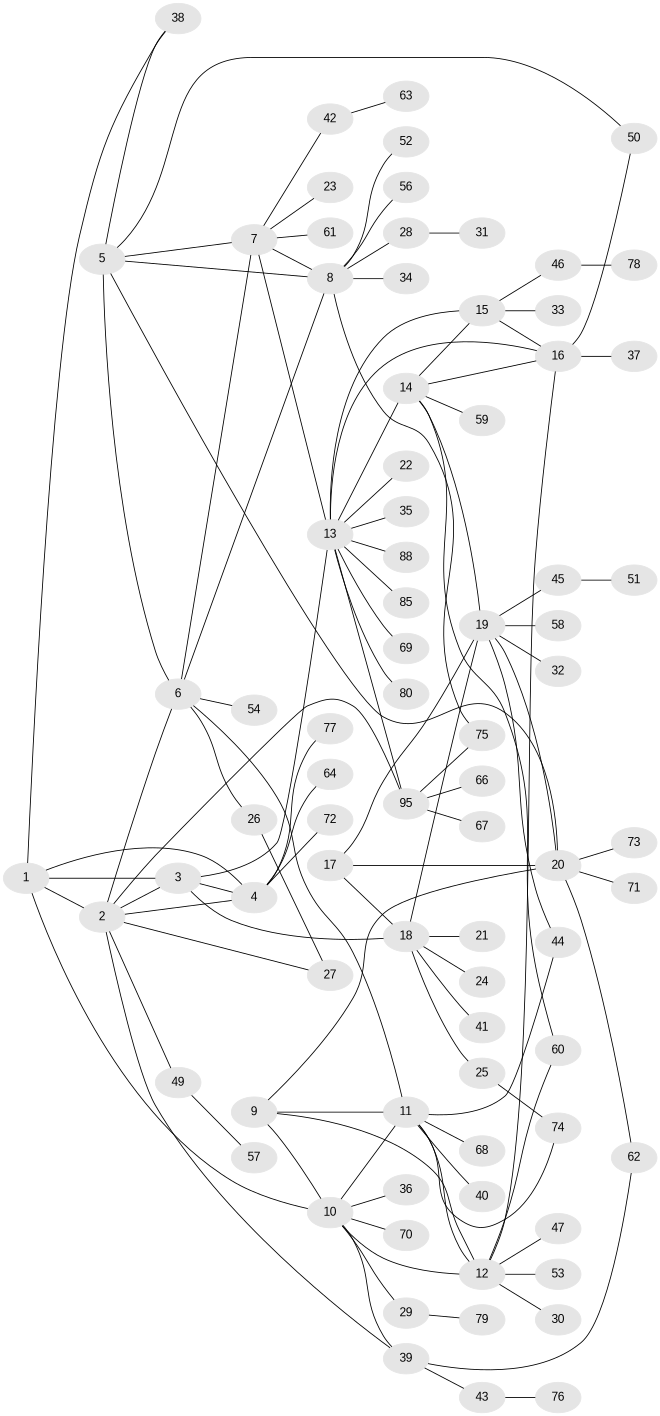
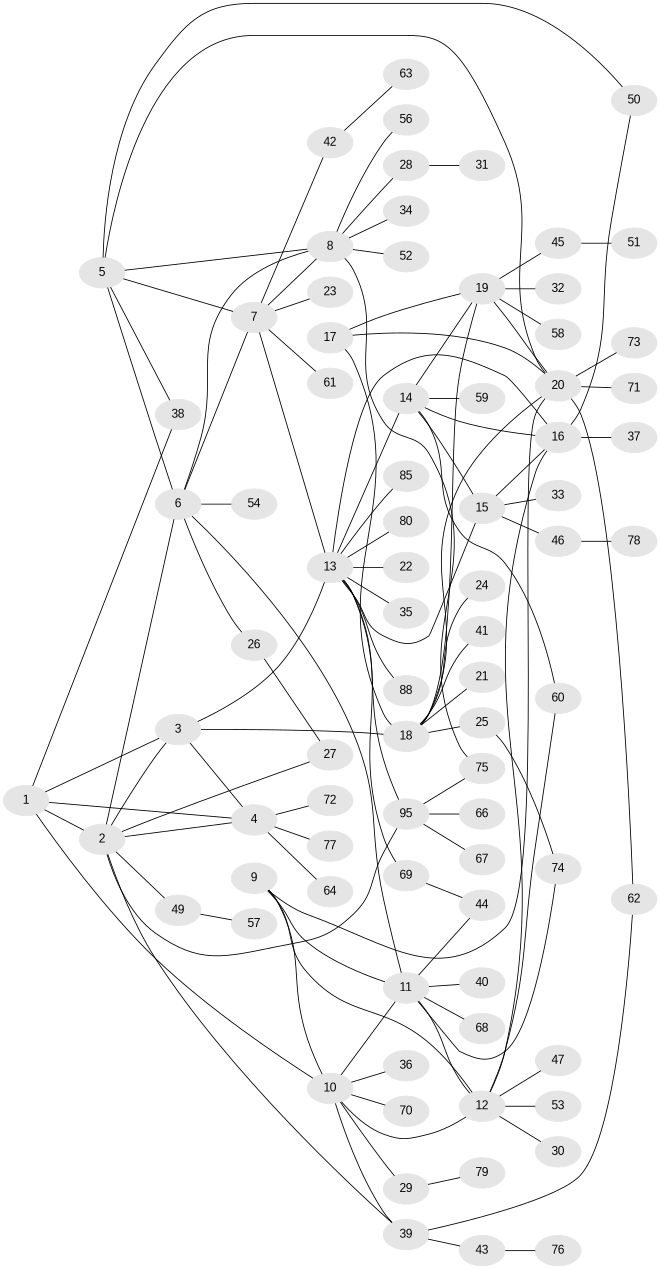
none -> (442, 545)
(521, 799) -> (444, 890)
